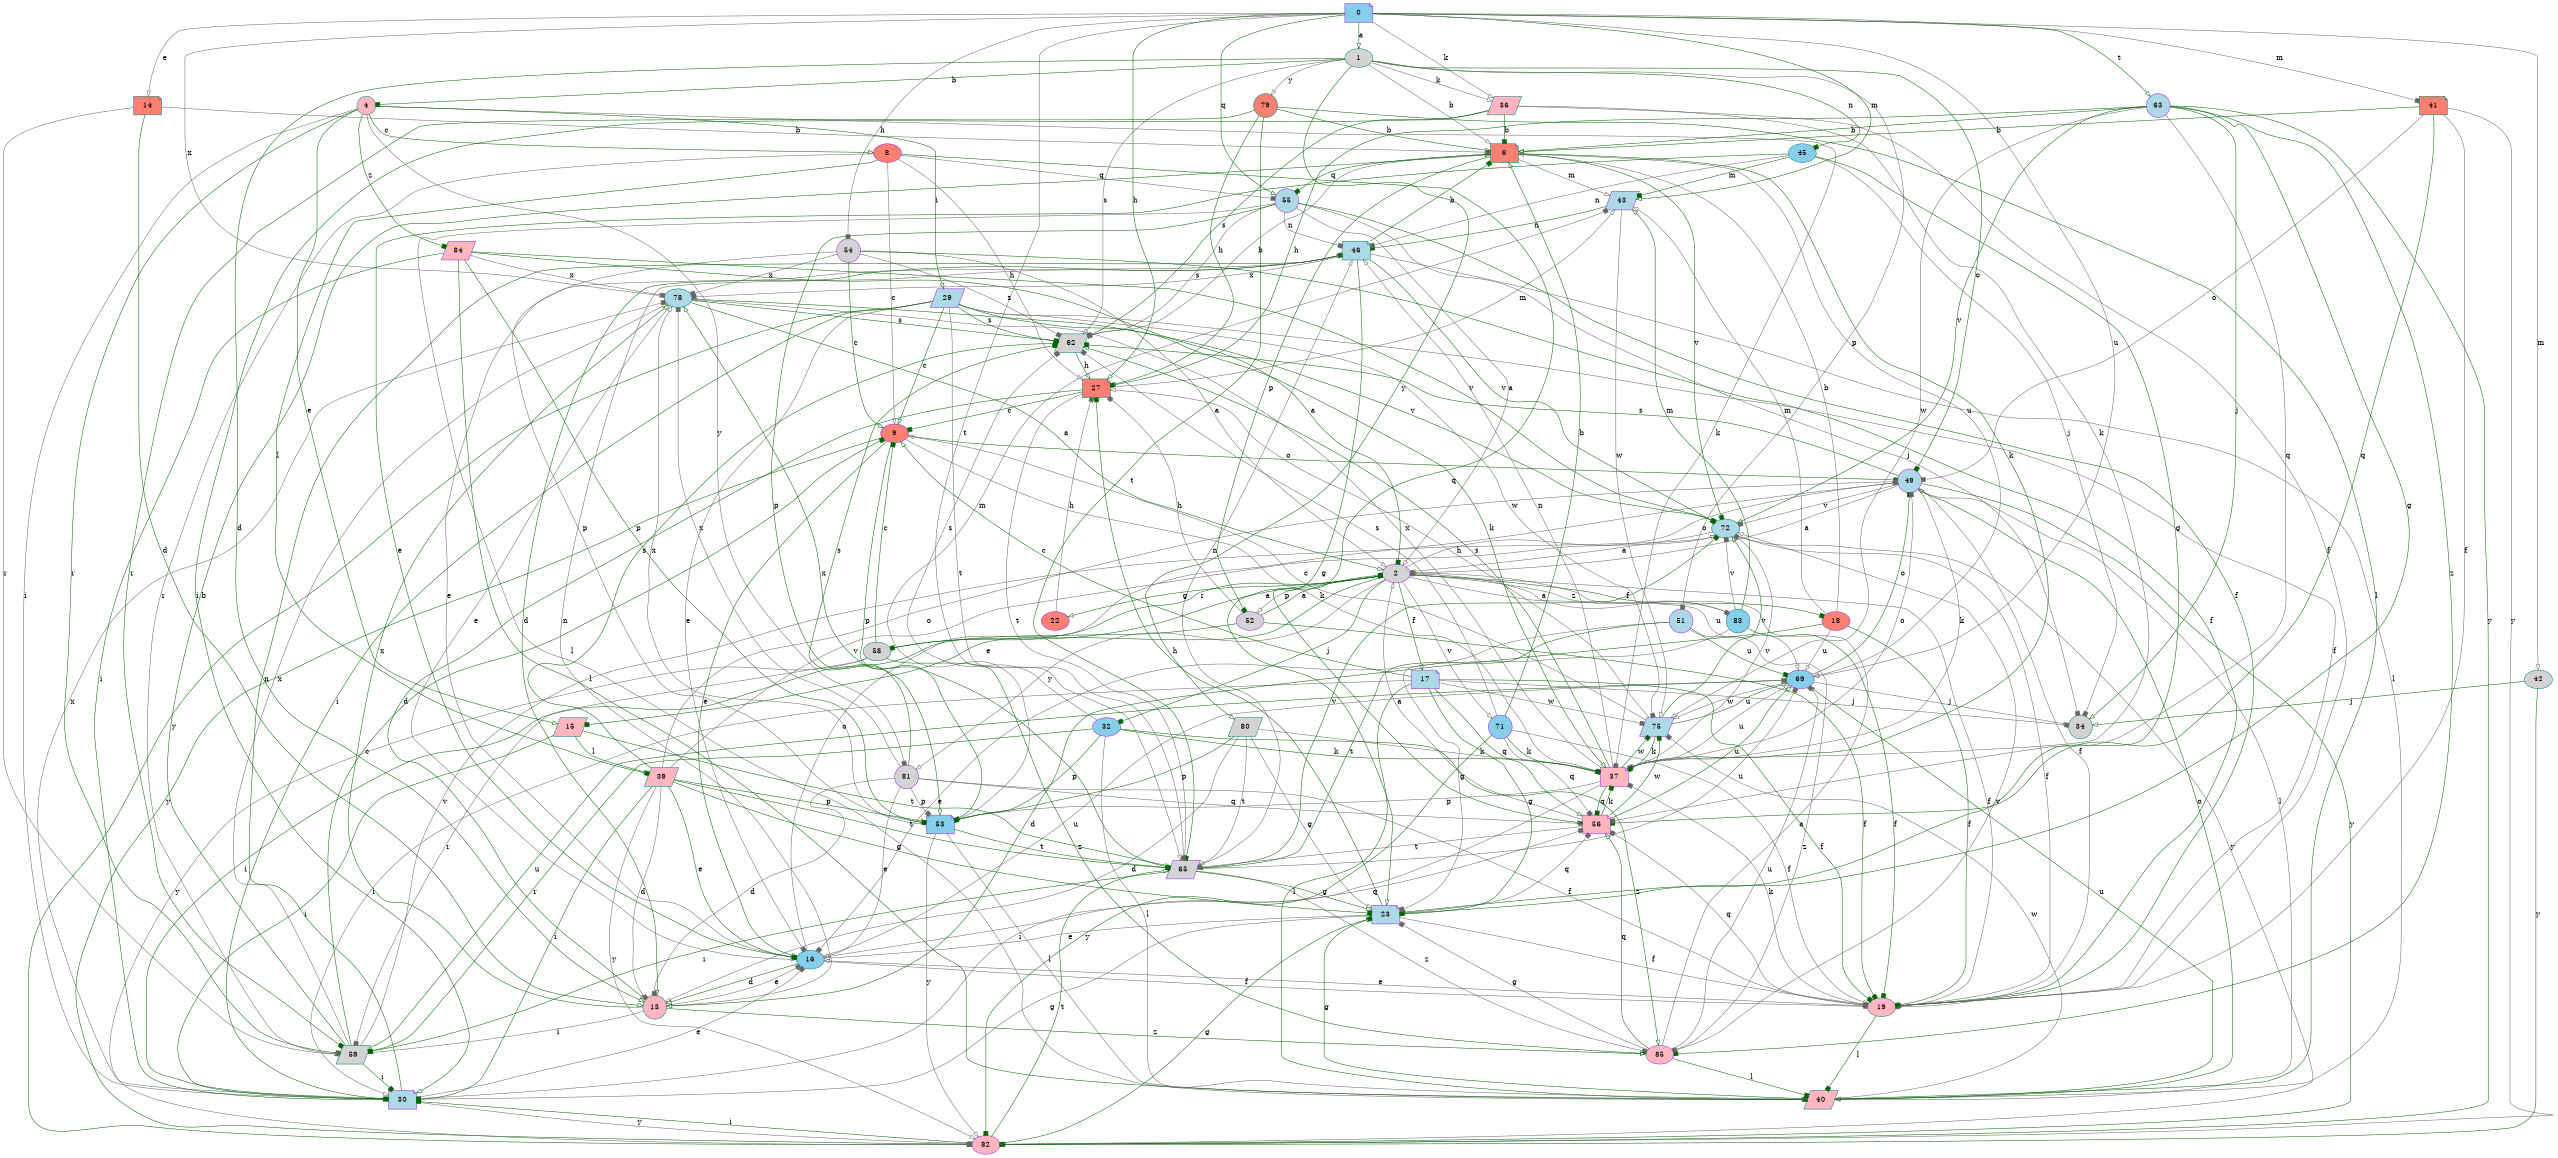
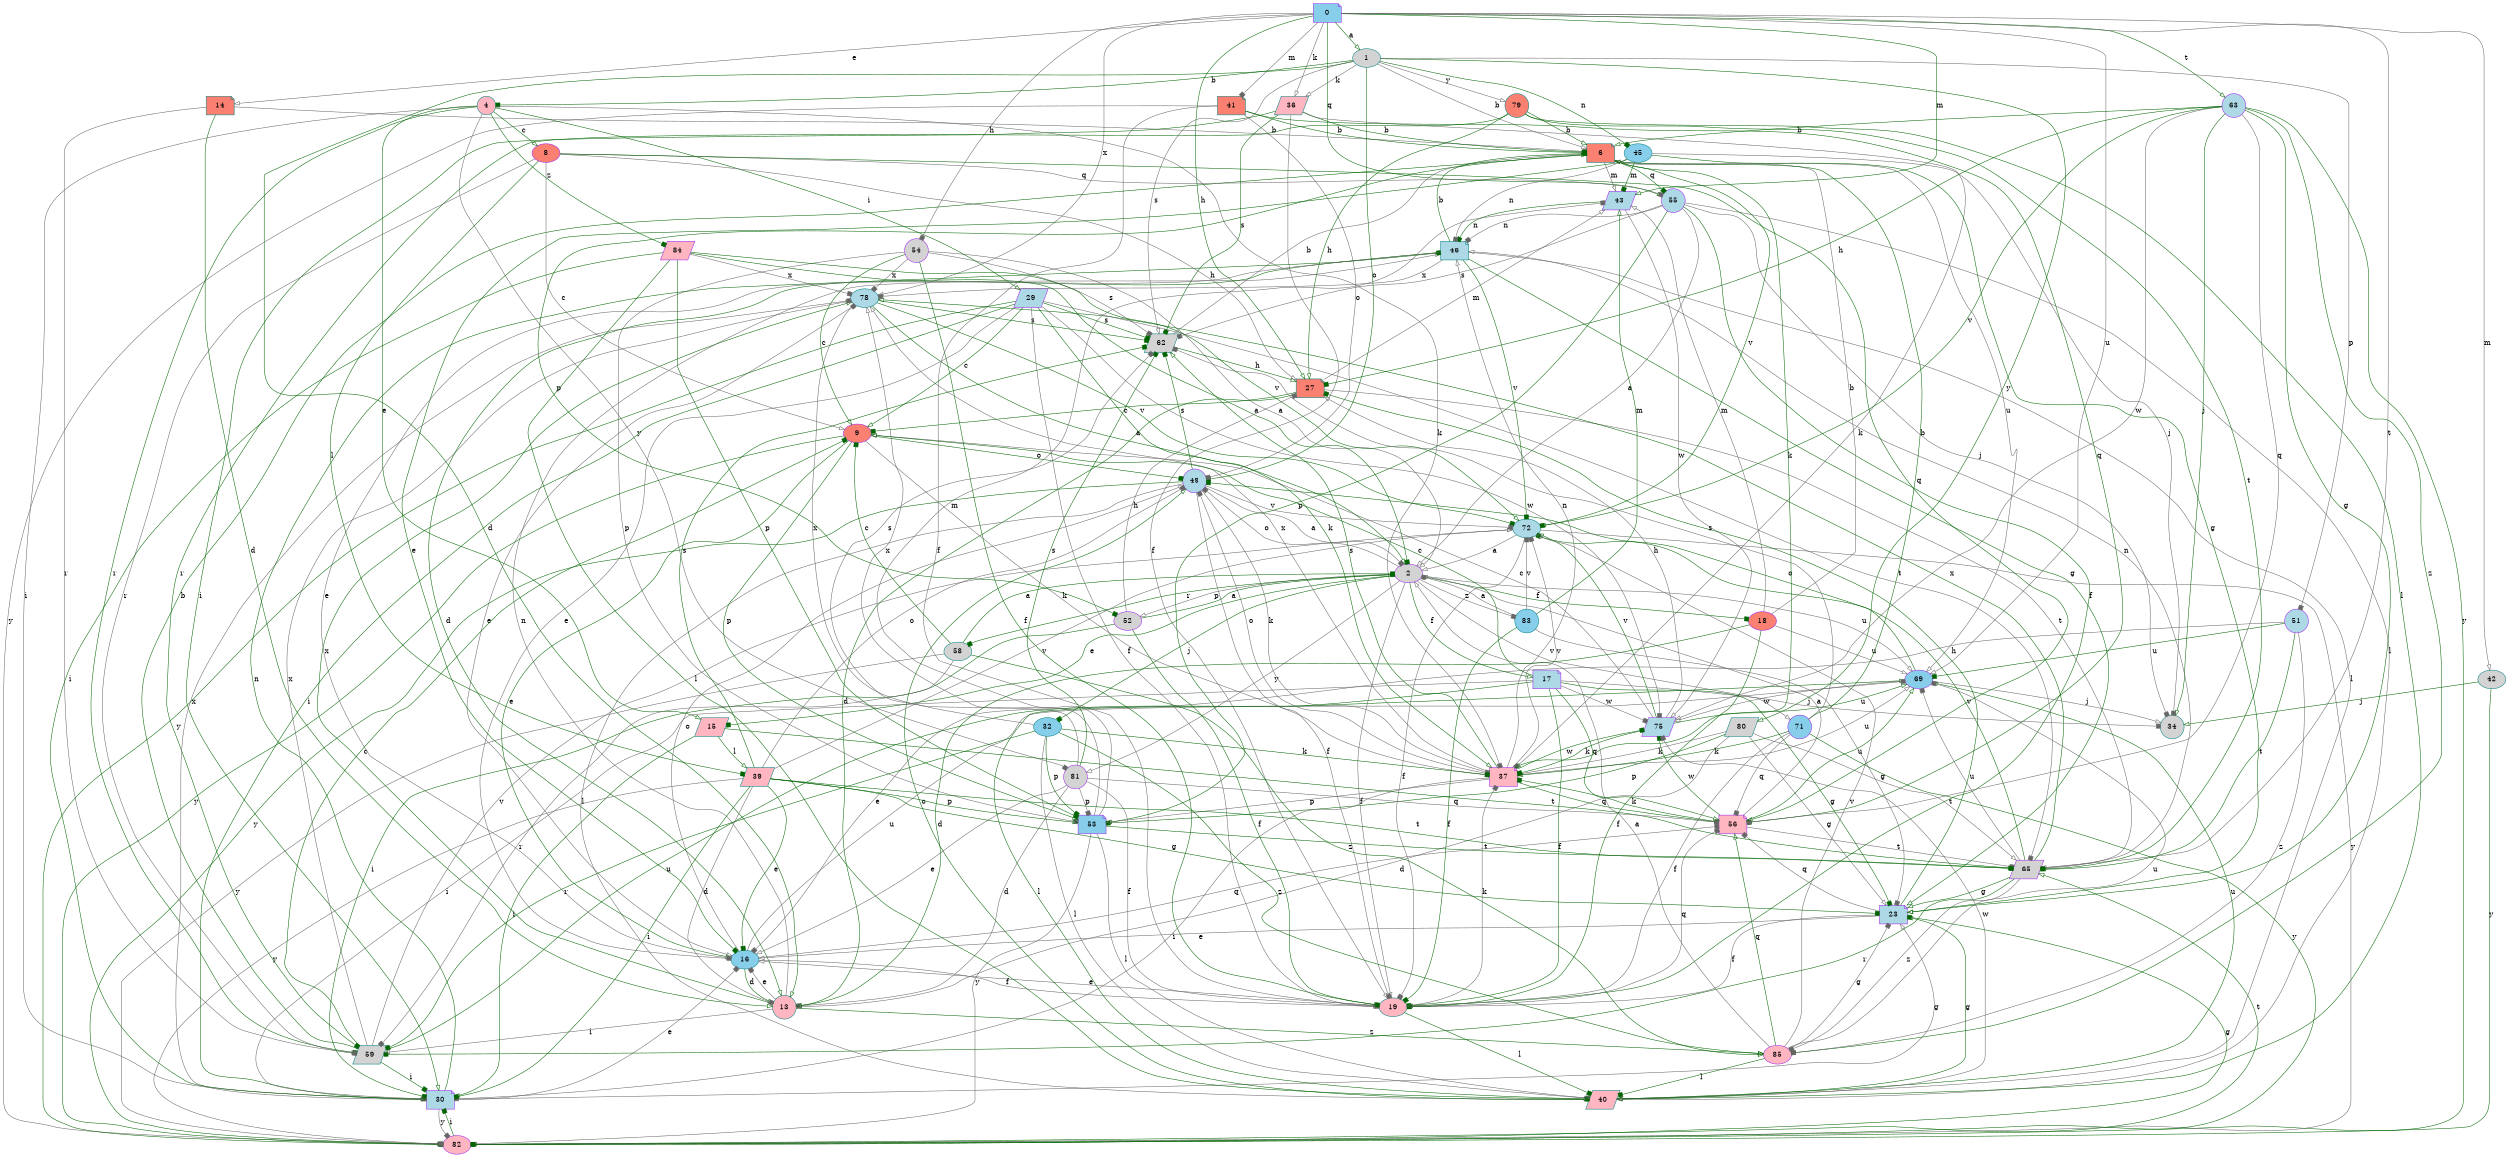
(1055, 621) -> none
(1107, 727) -> (1048, 727)
